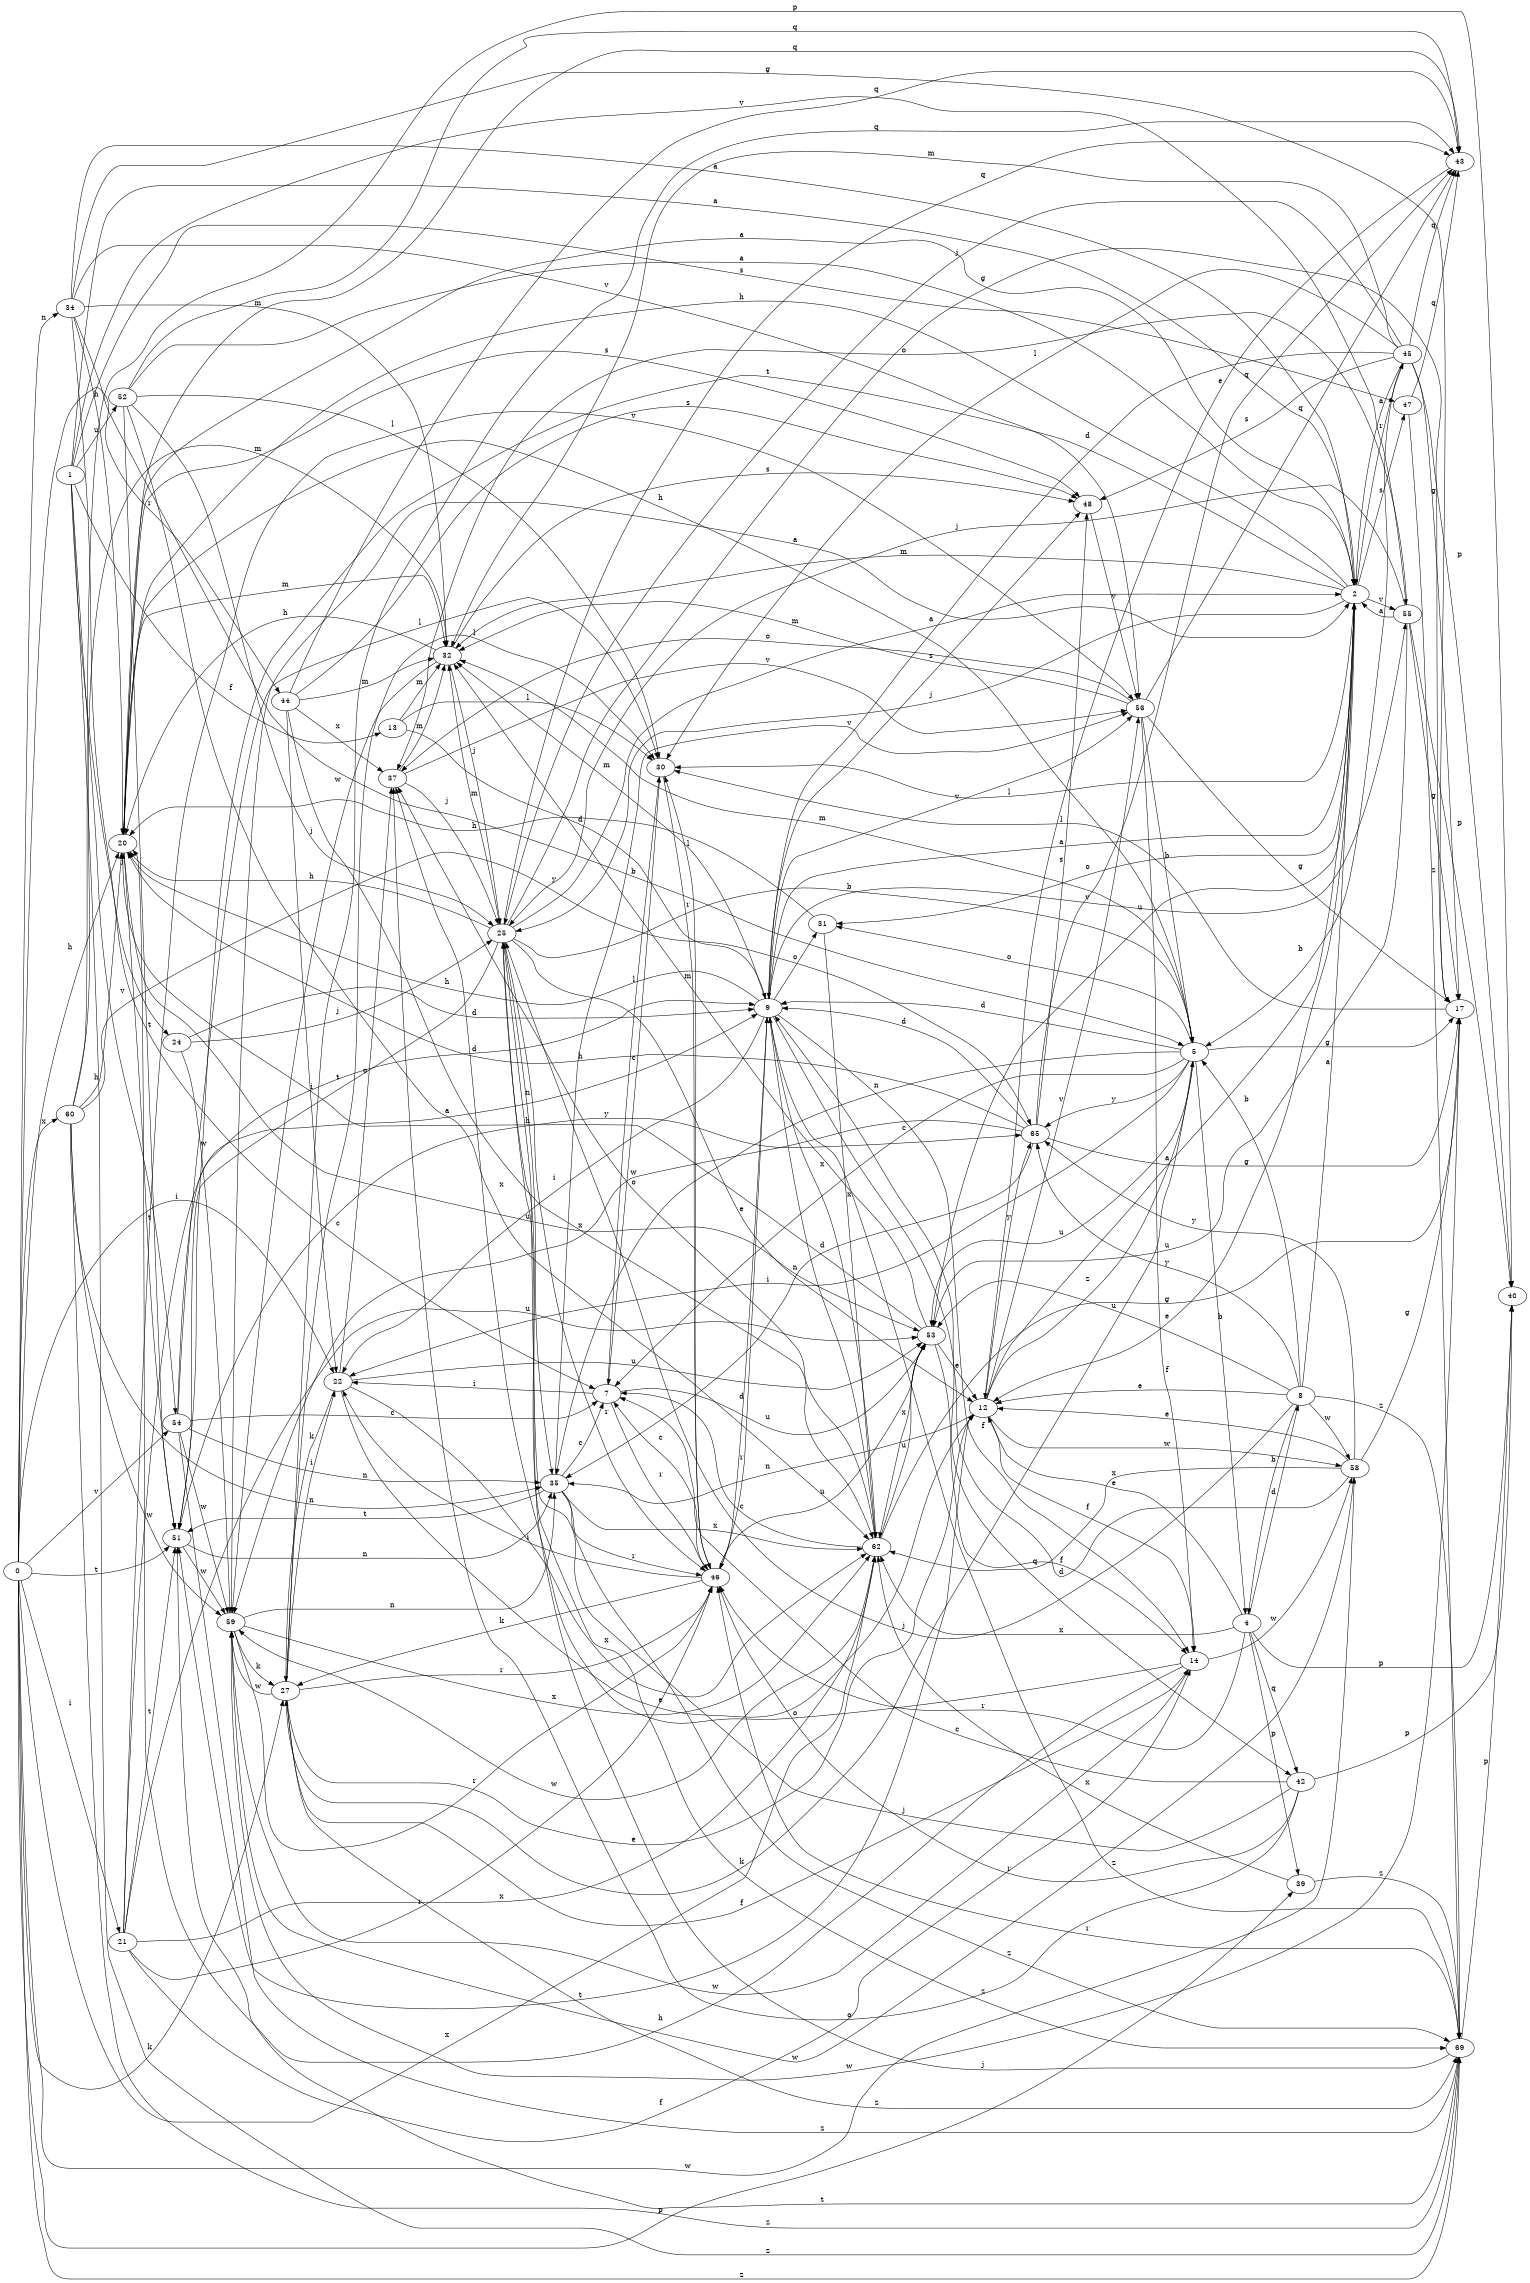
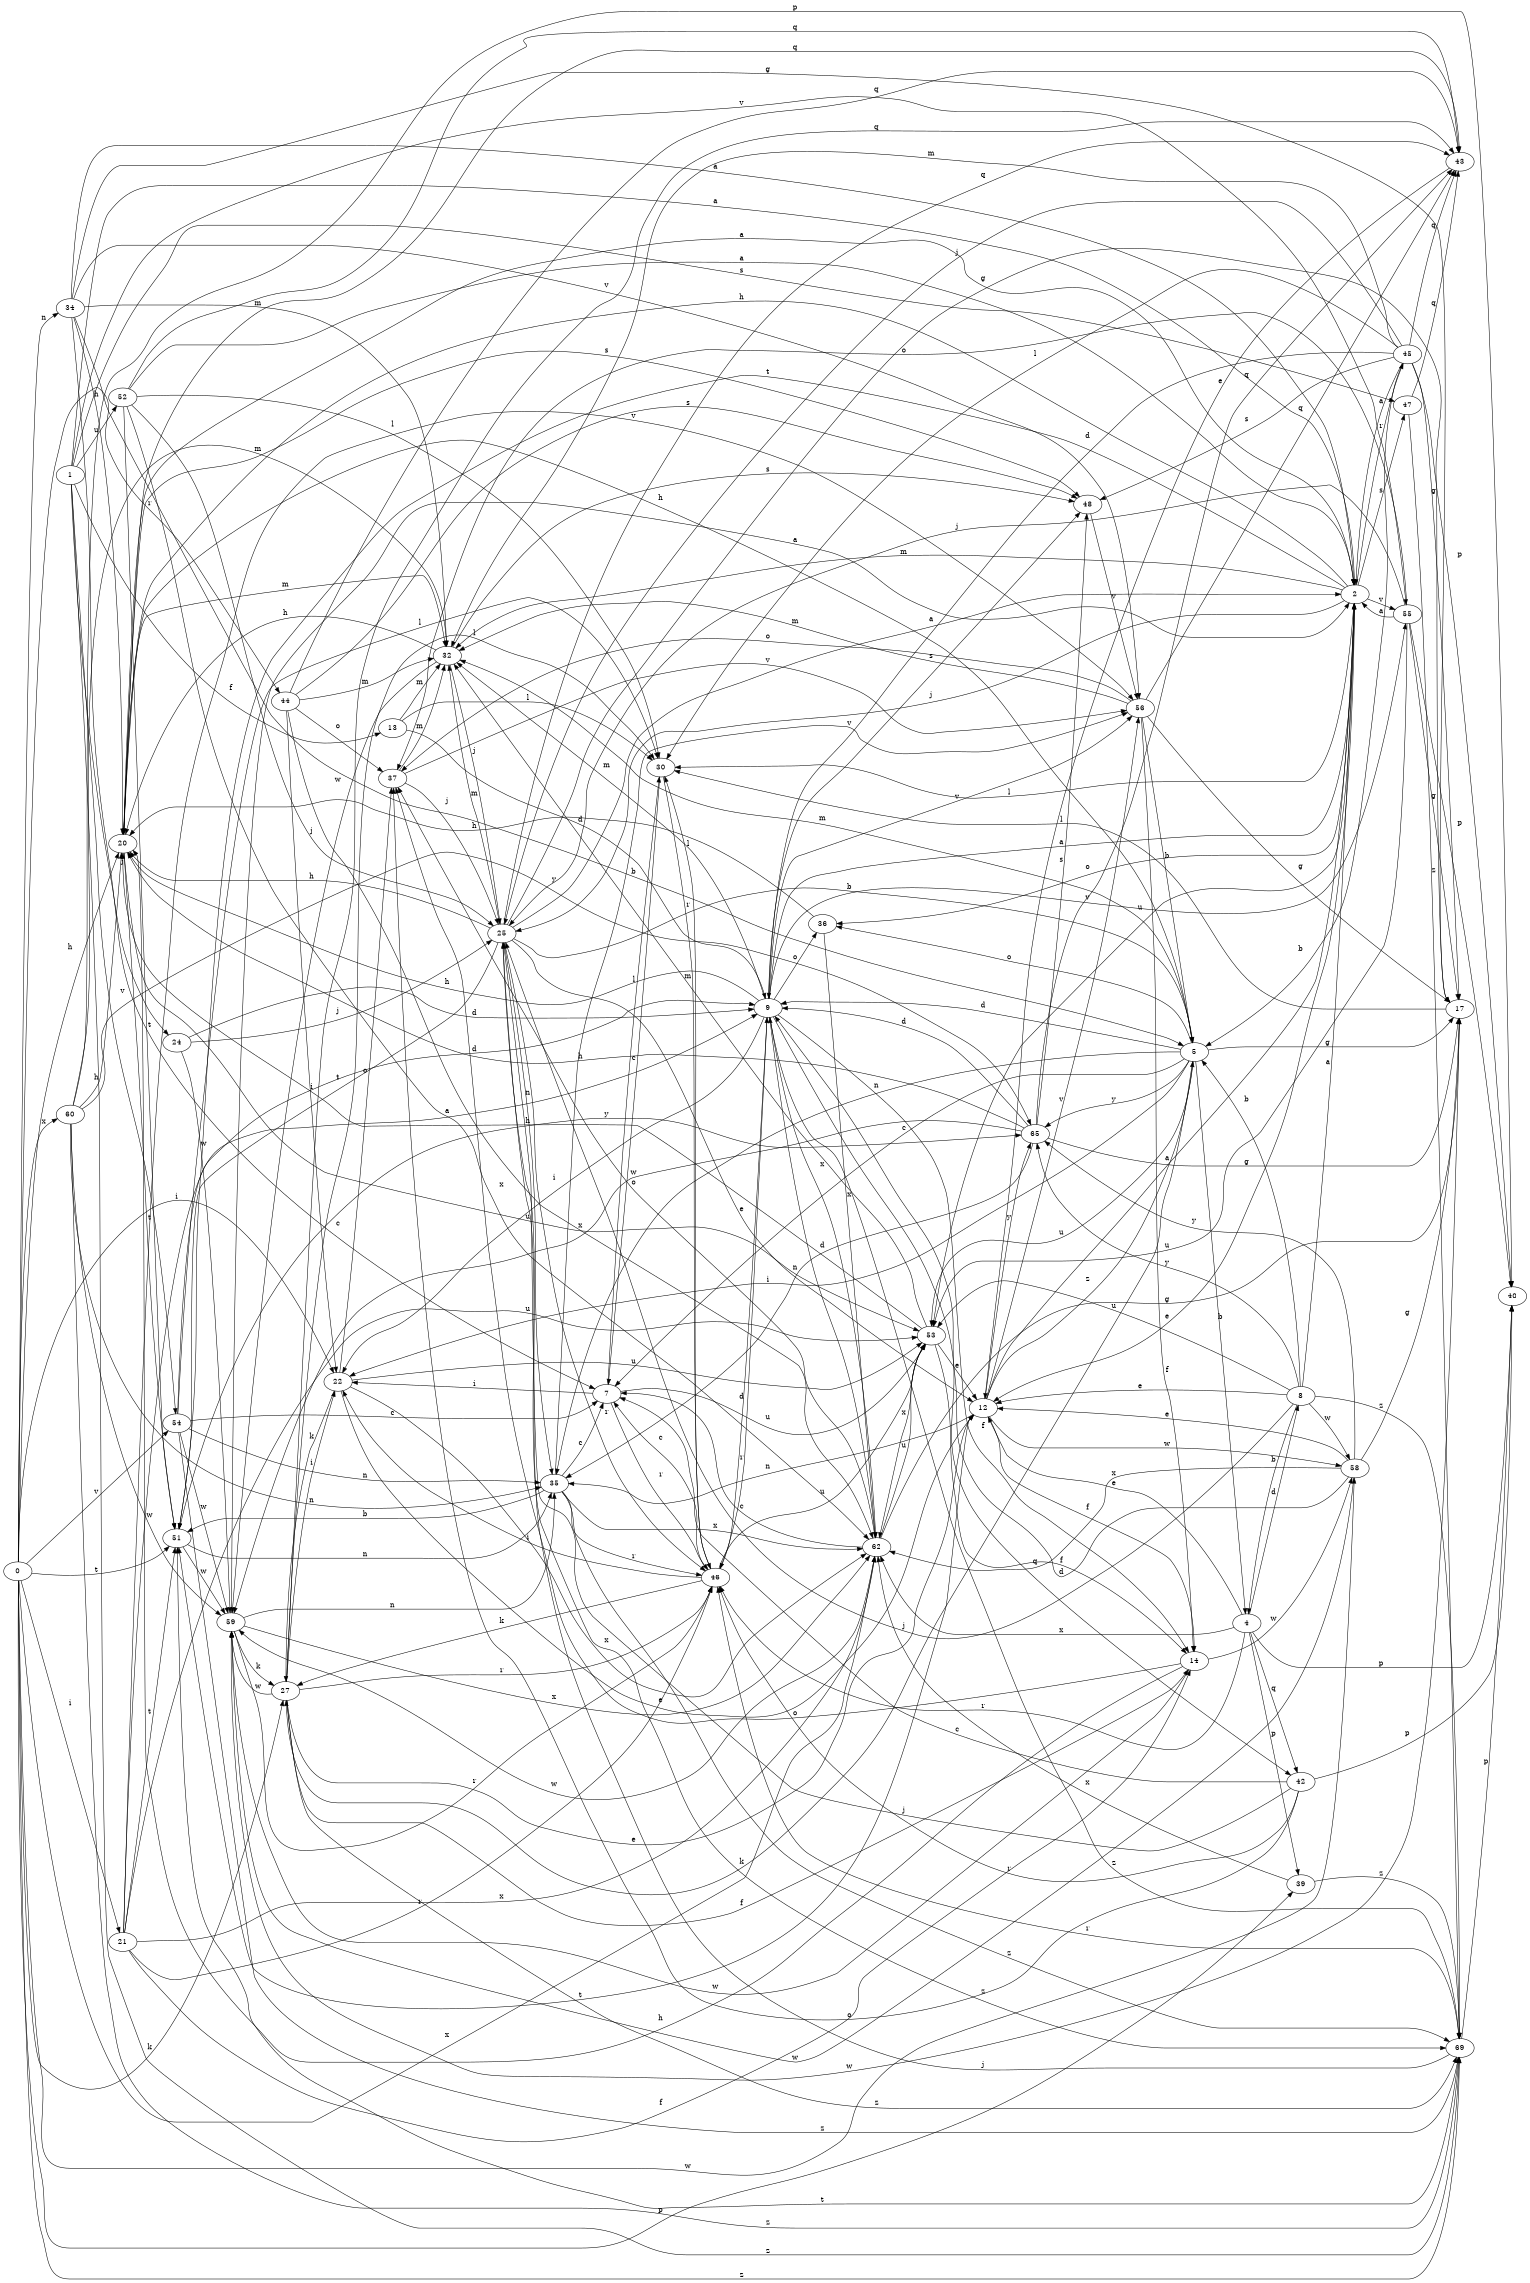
(338, 726) -> (338, 726)
(823, 924) -> (823, 924)
(365, 1514) -> (365, 1514)
